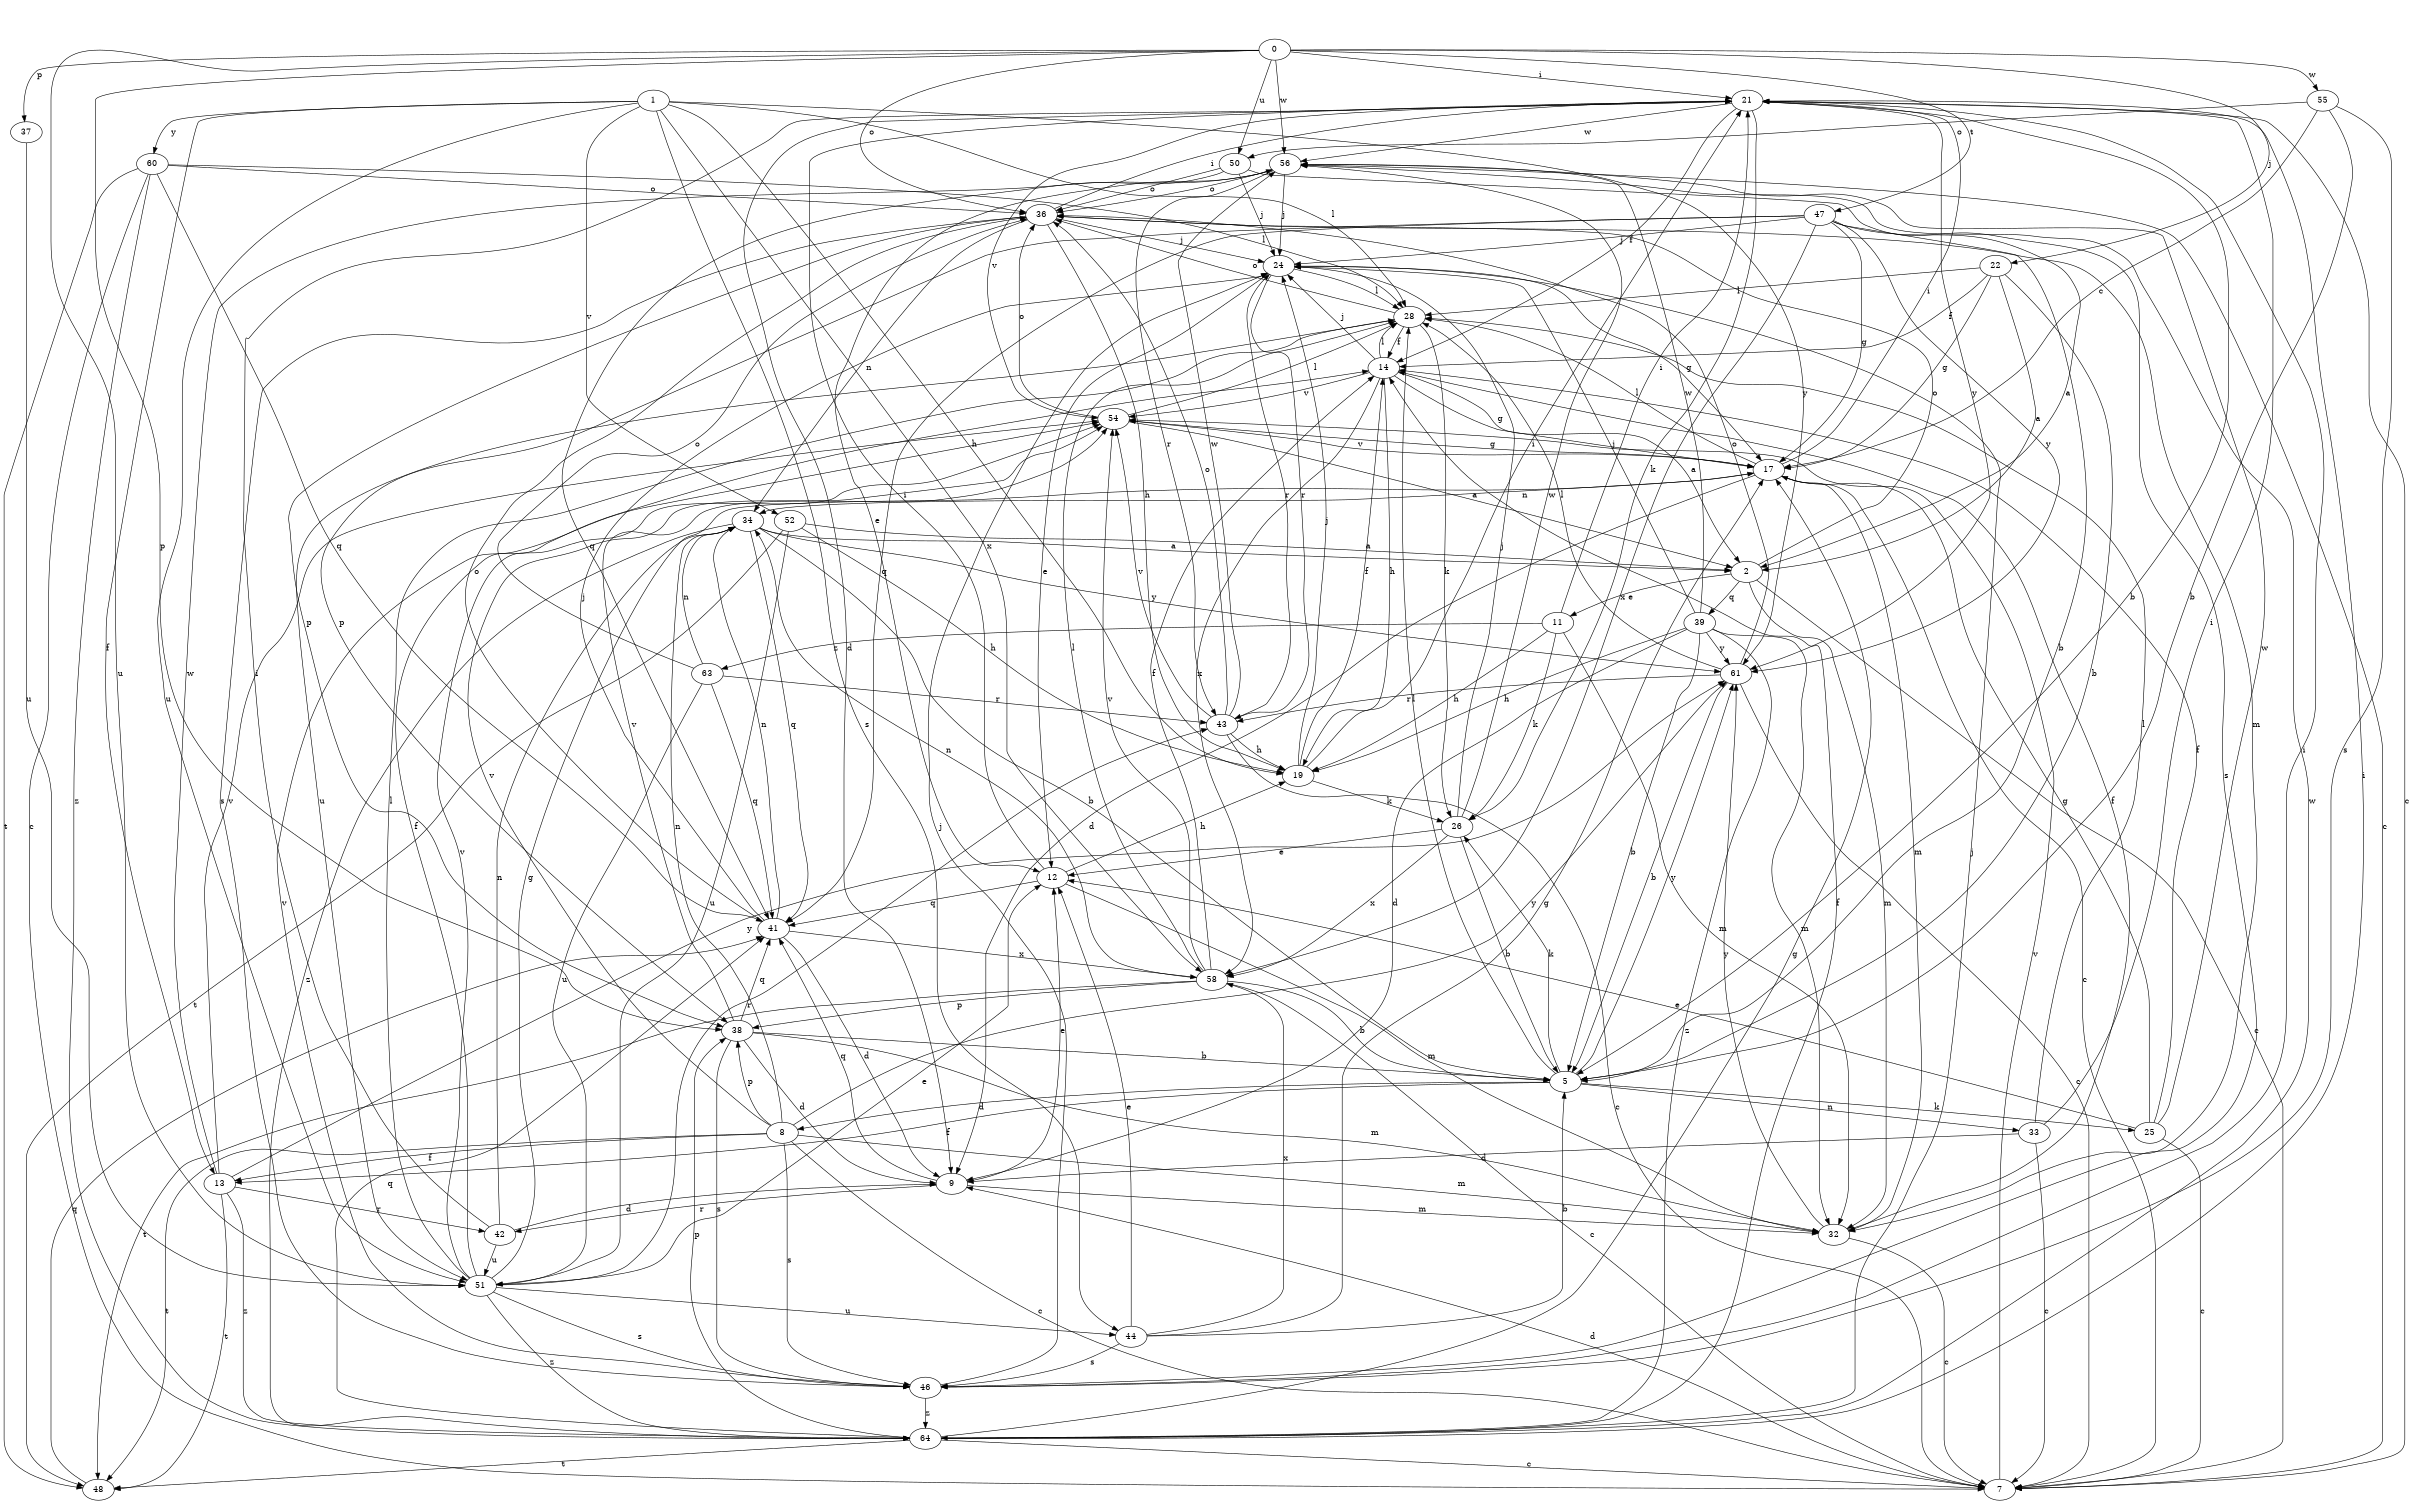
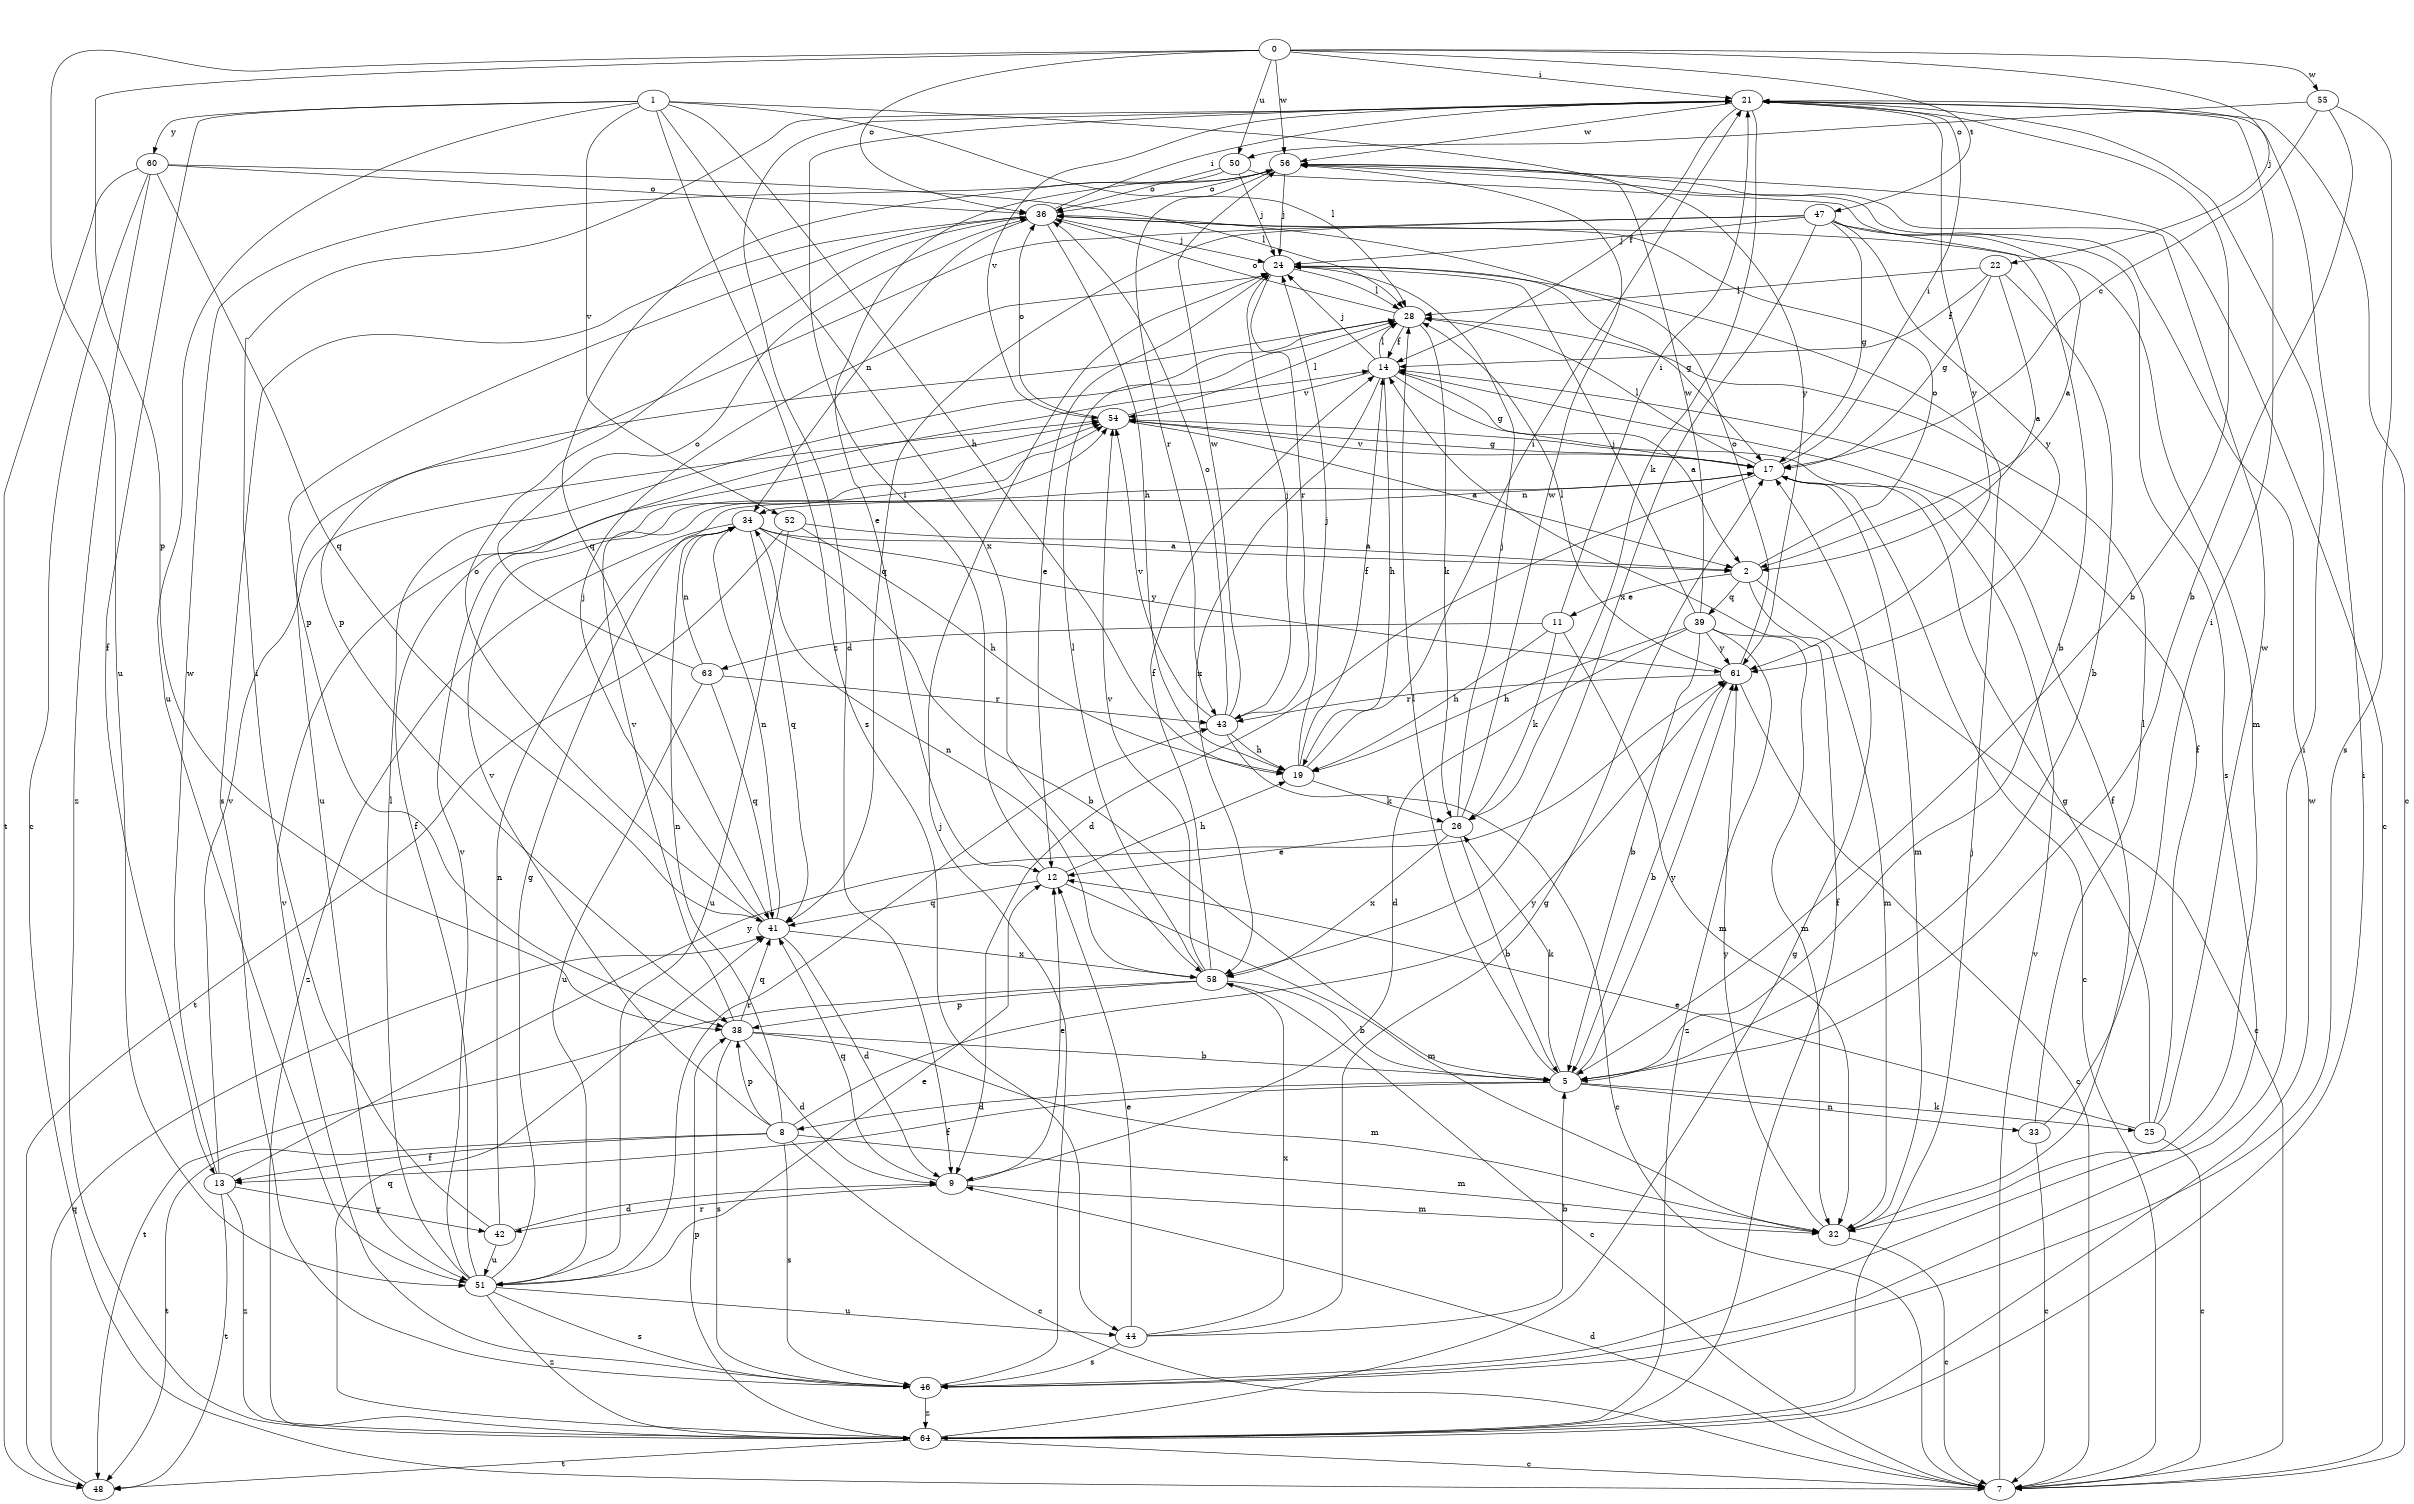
(26, 132) -> none
(1287, 495) -> (1287, 495)
(1496, 1154) -> none
